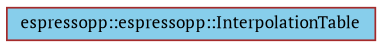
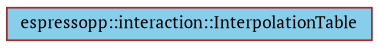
(191, 24) -> (189, 24)
